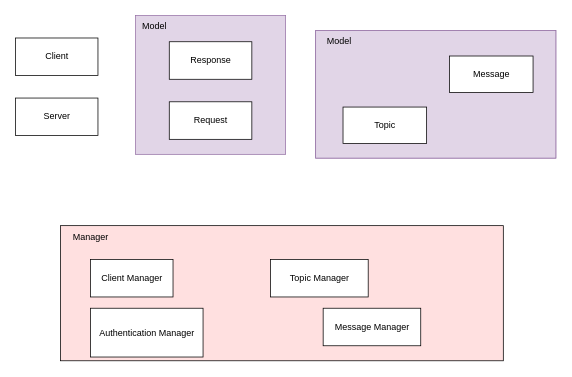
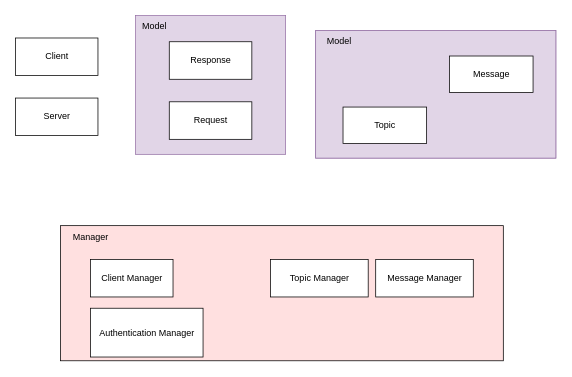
(372, 327) -> (424, 278)
